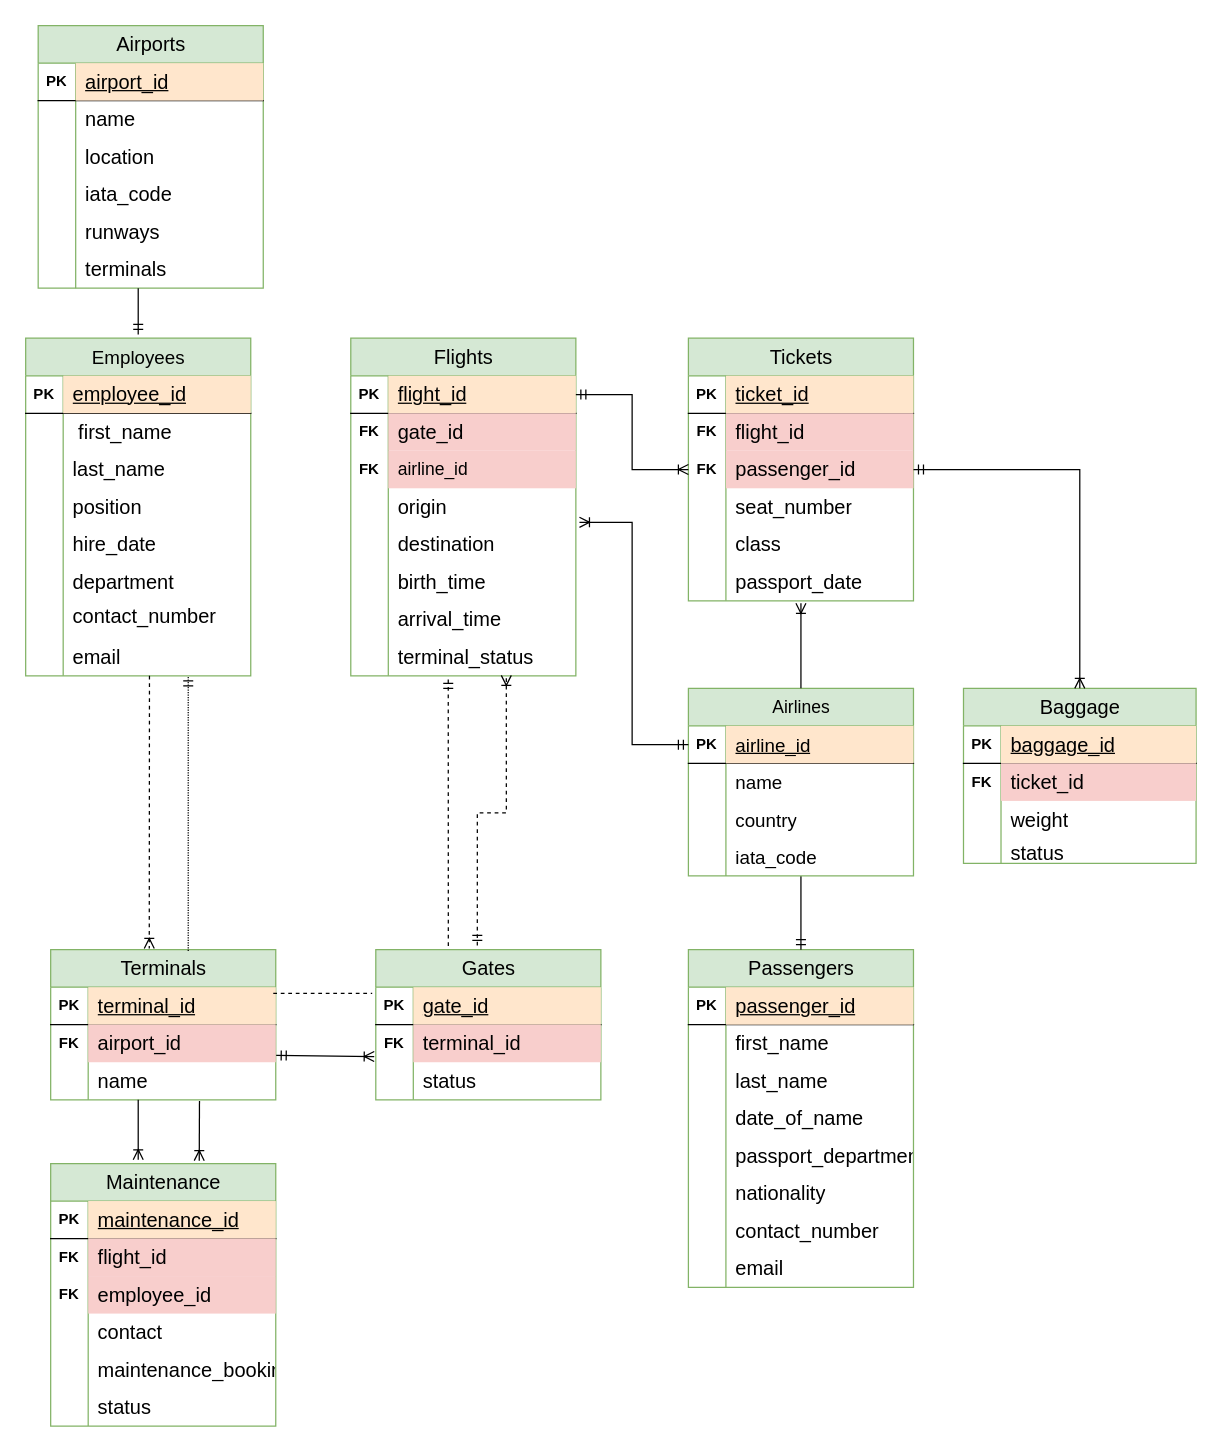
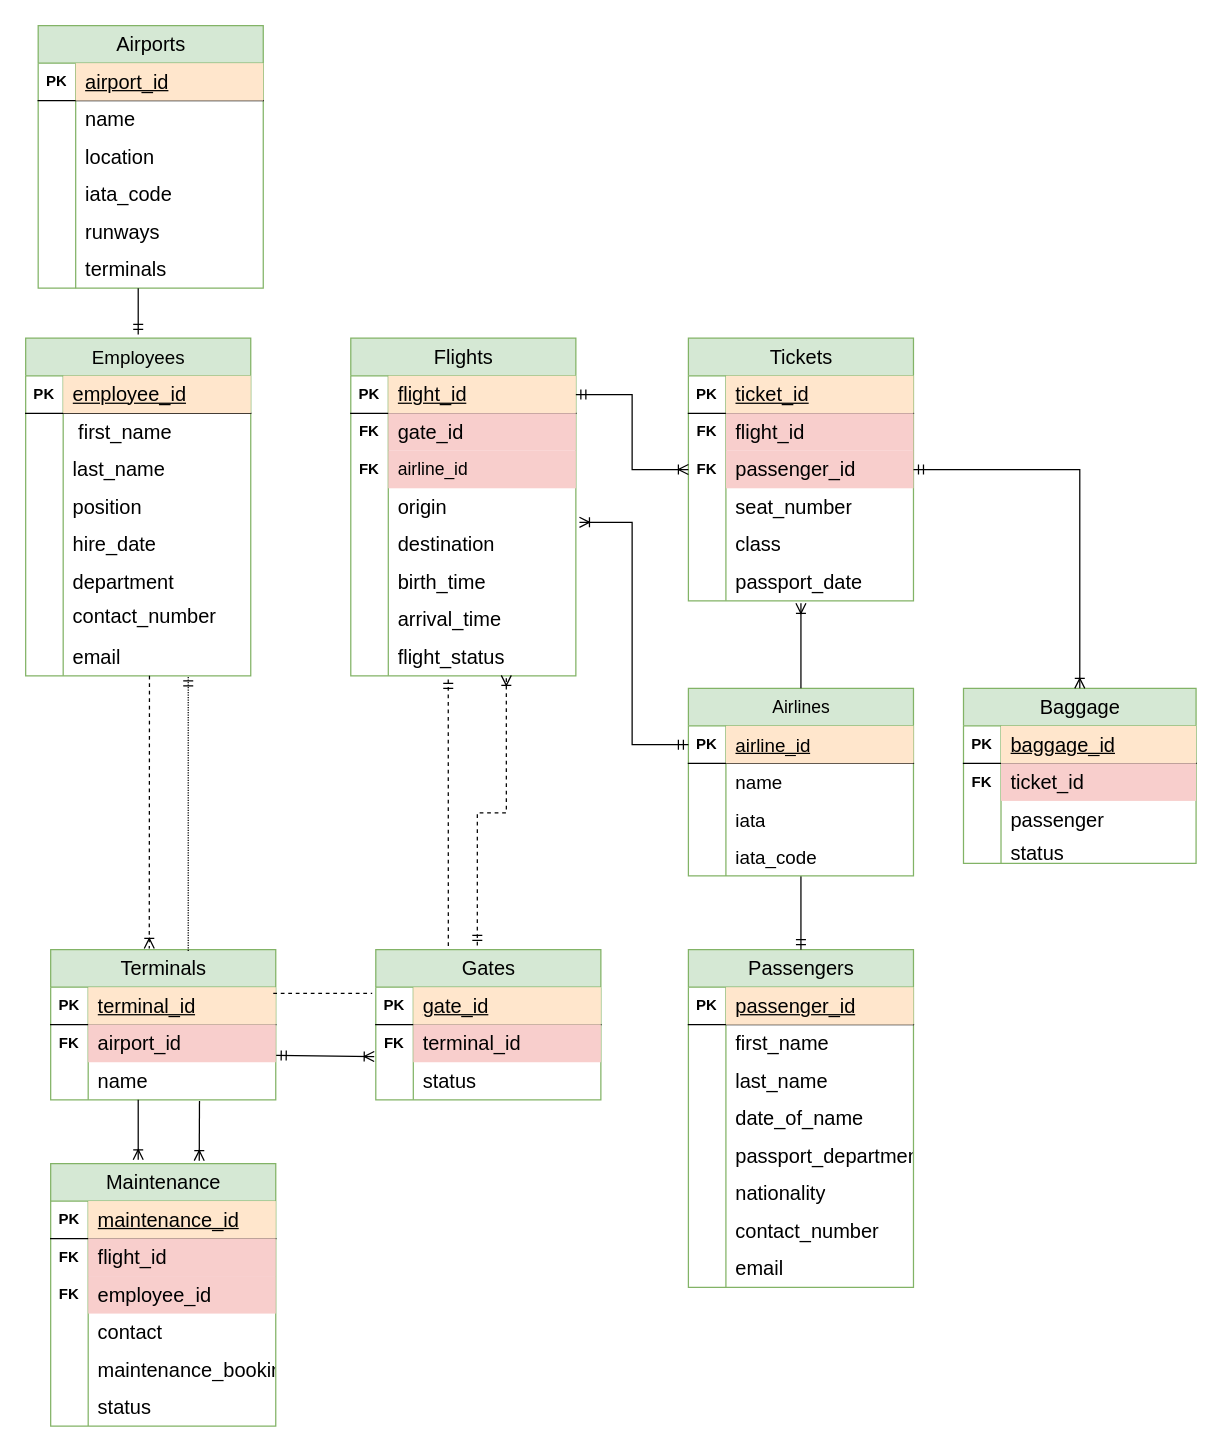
(457, 657) -> (449, 657)
(770, 819) -> (753, 819)
(1034, 819) -> (1048, 819)
